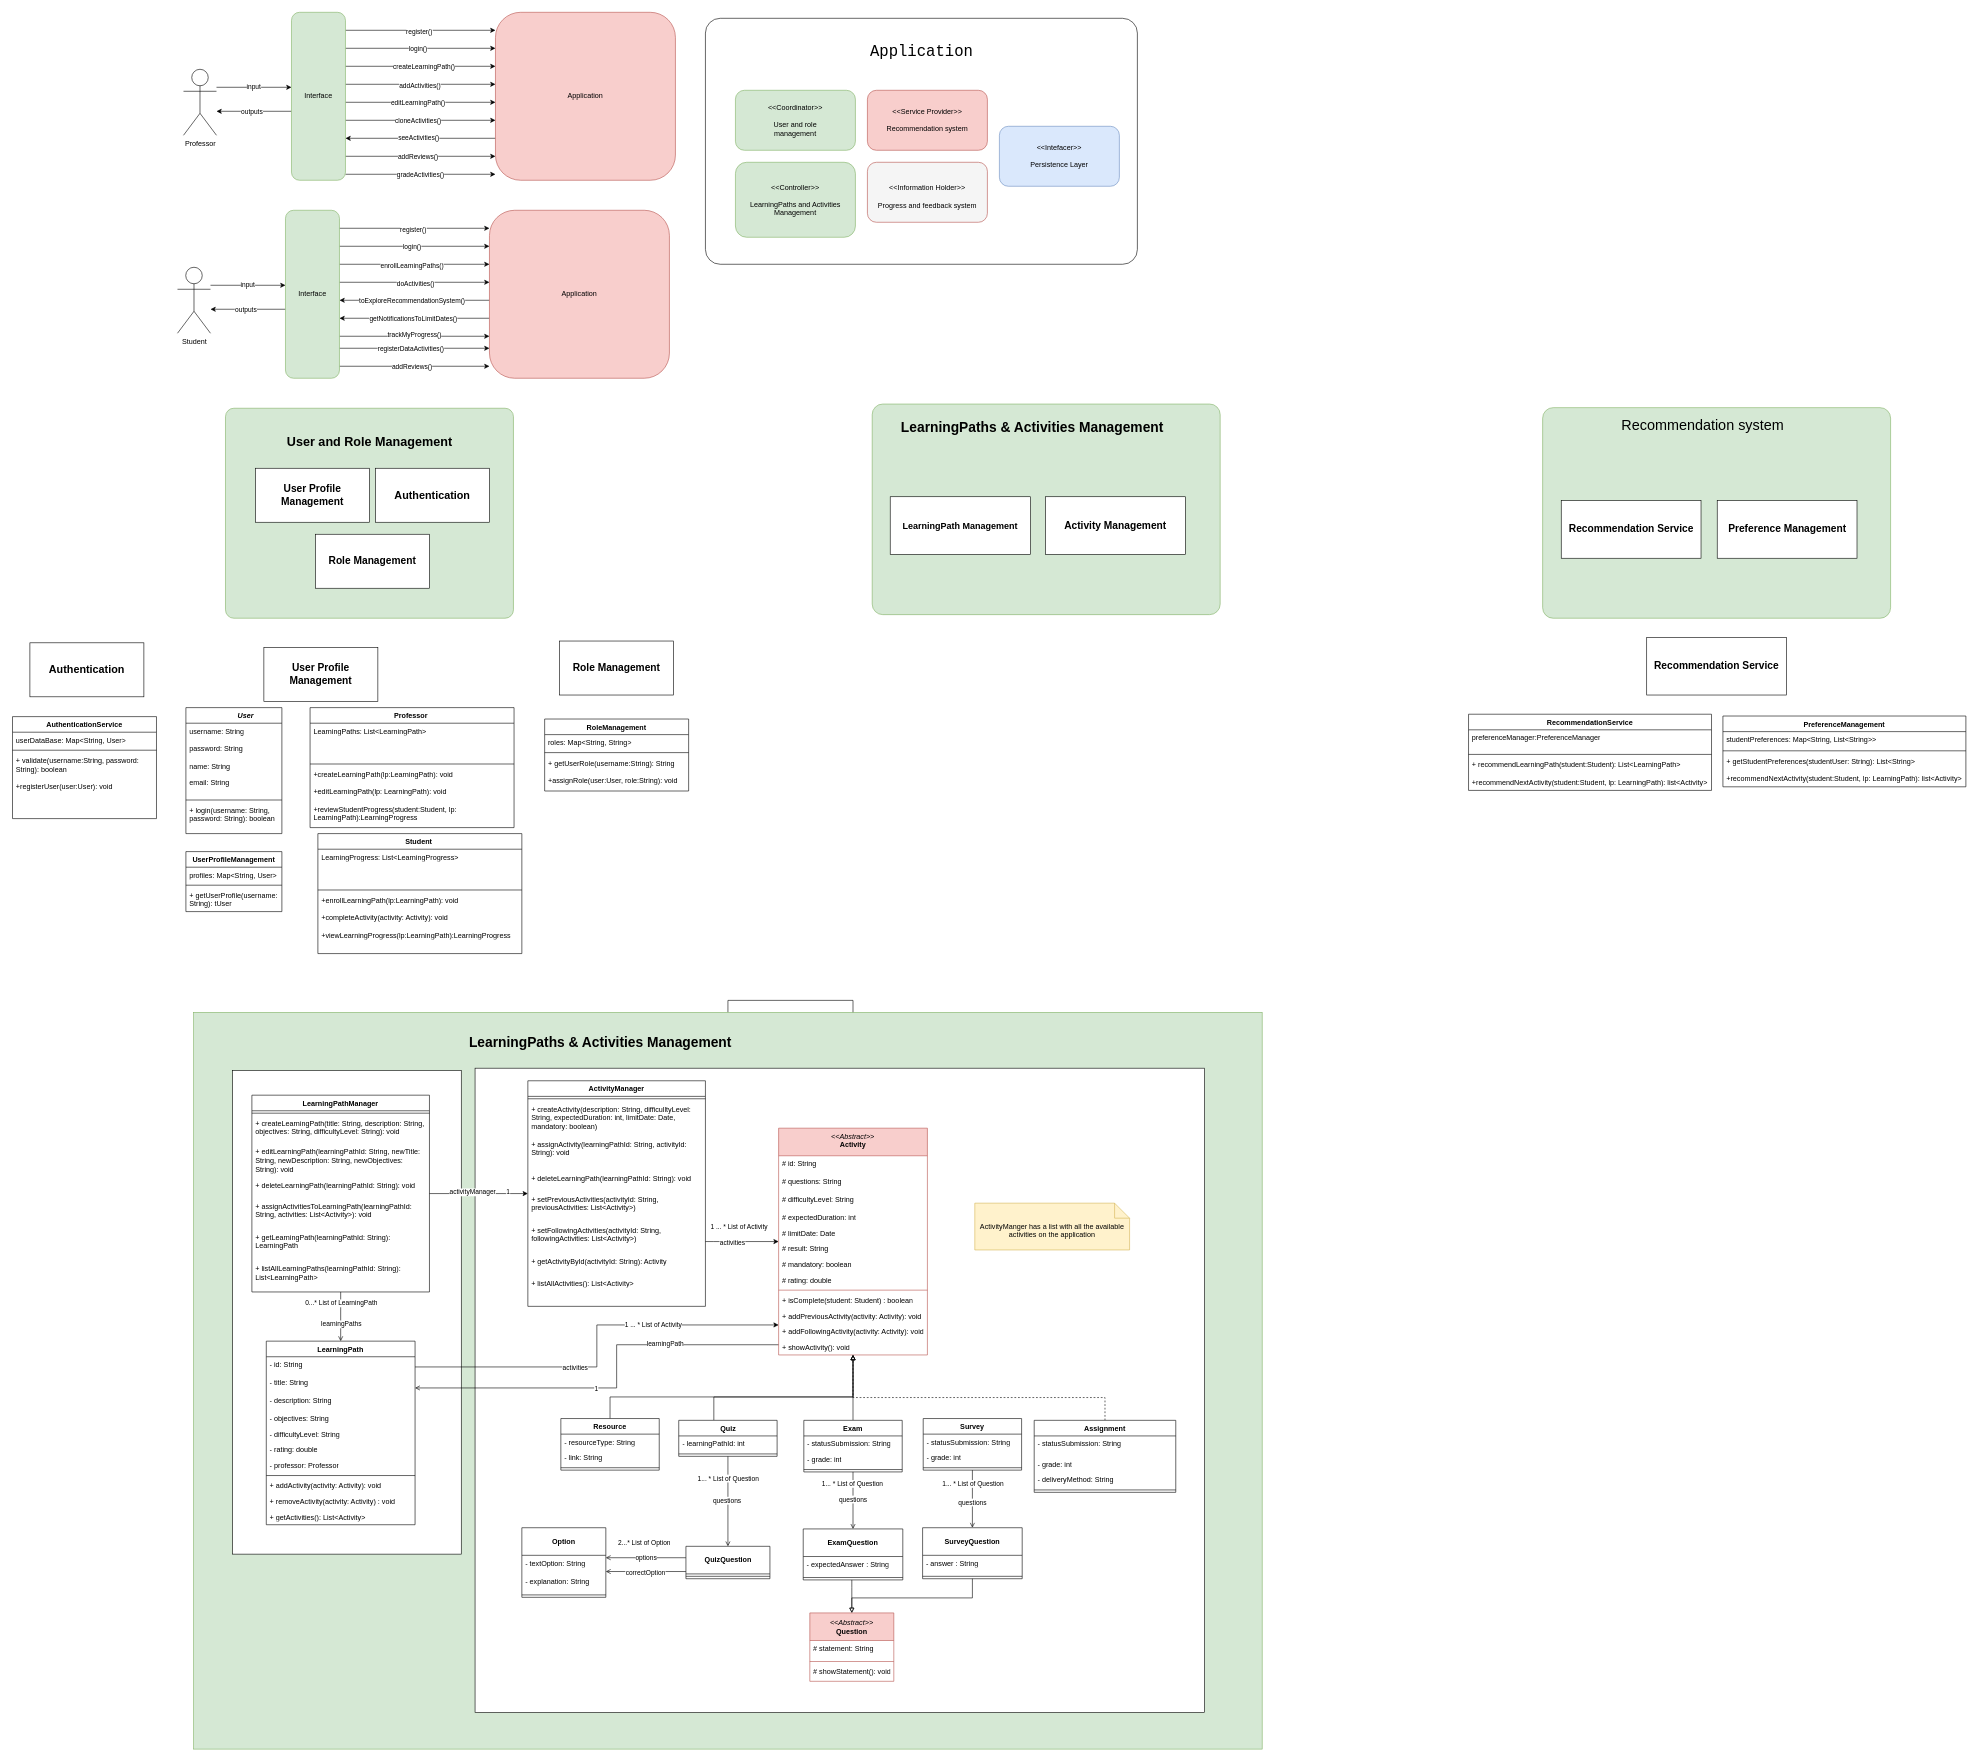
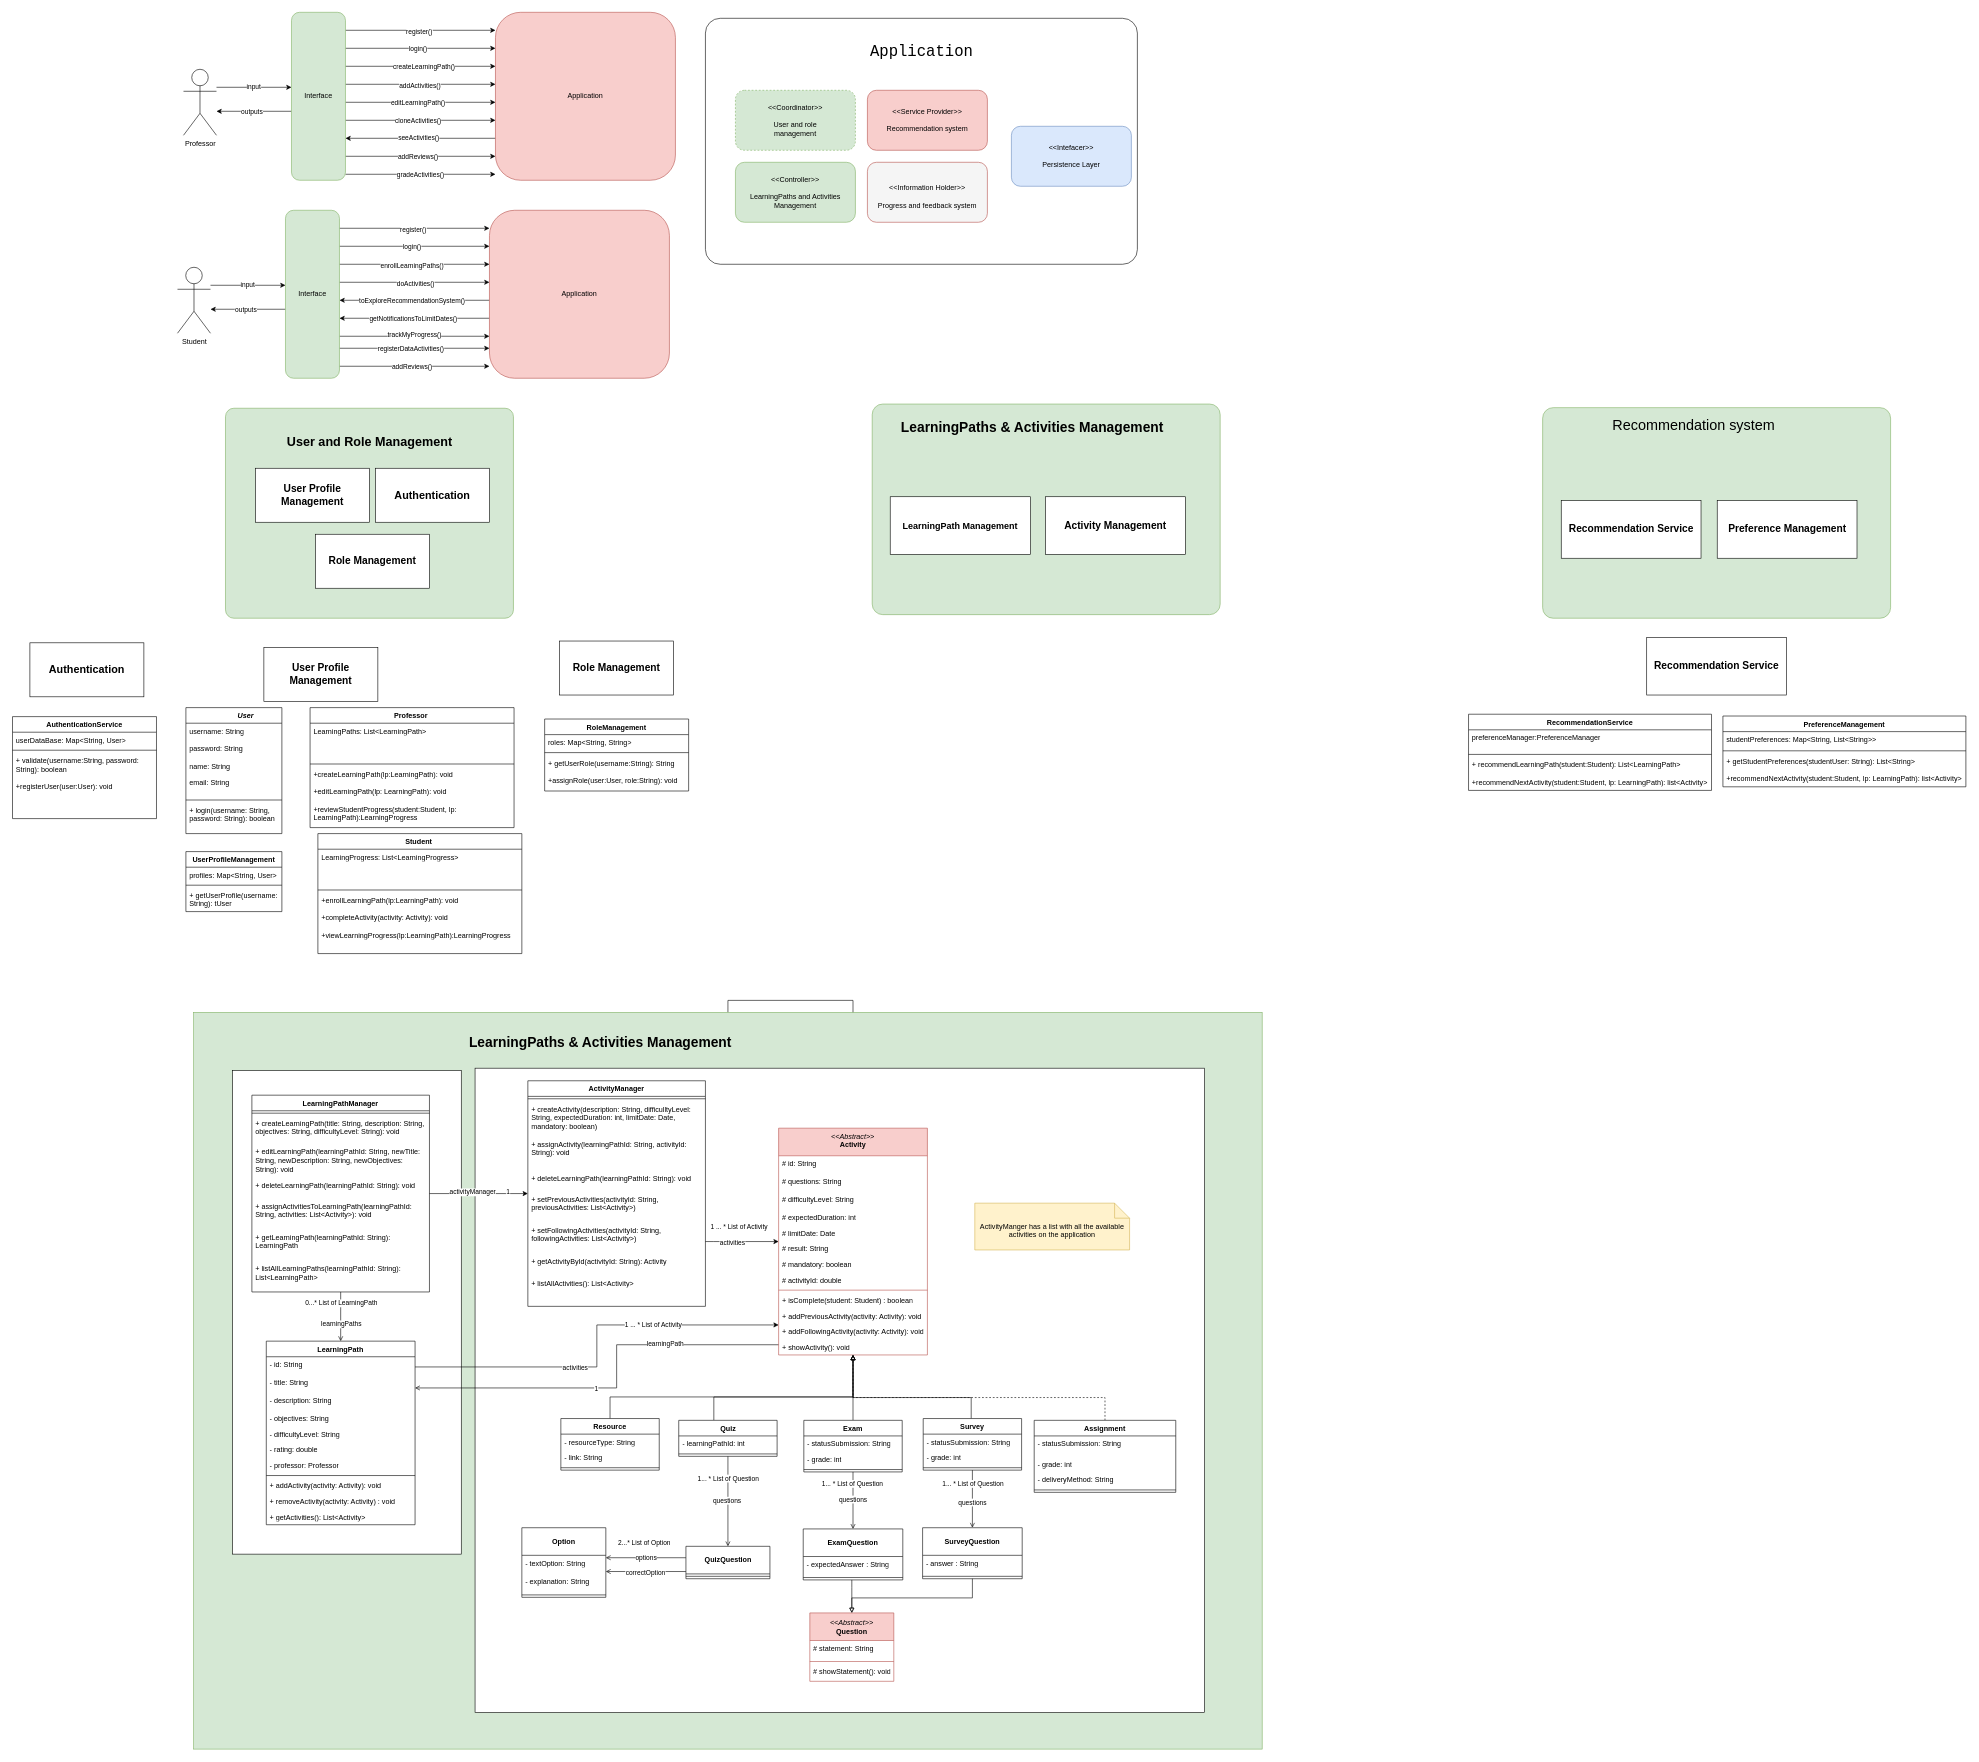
(795, 120) -> (795, 120)
(1059, 156) -> (1071, 156)
(795, 200) -> (795, 192)
(1703, 426) -> (1694, 426)
(810, 1281) -> (817, 1281)
none -> (971, 1409)
